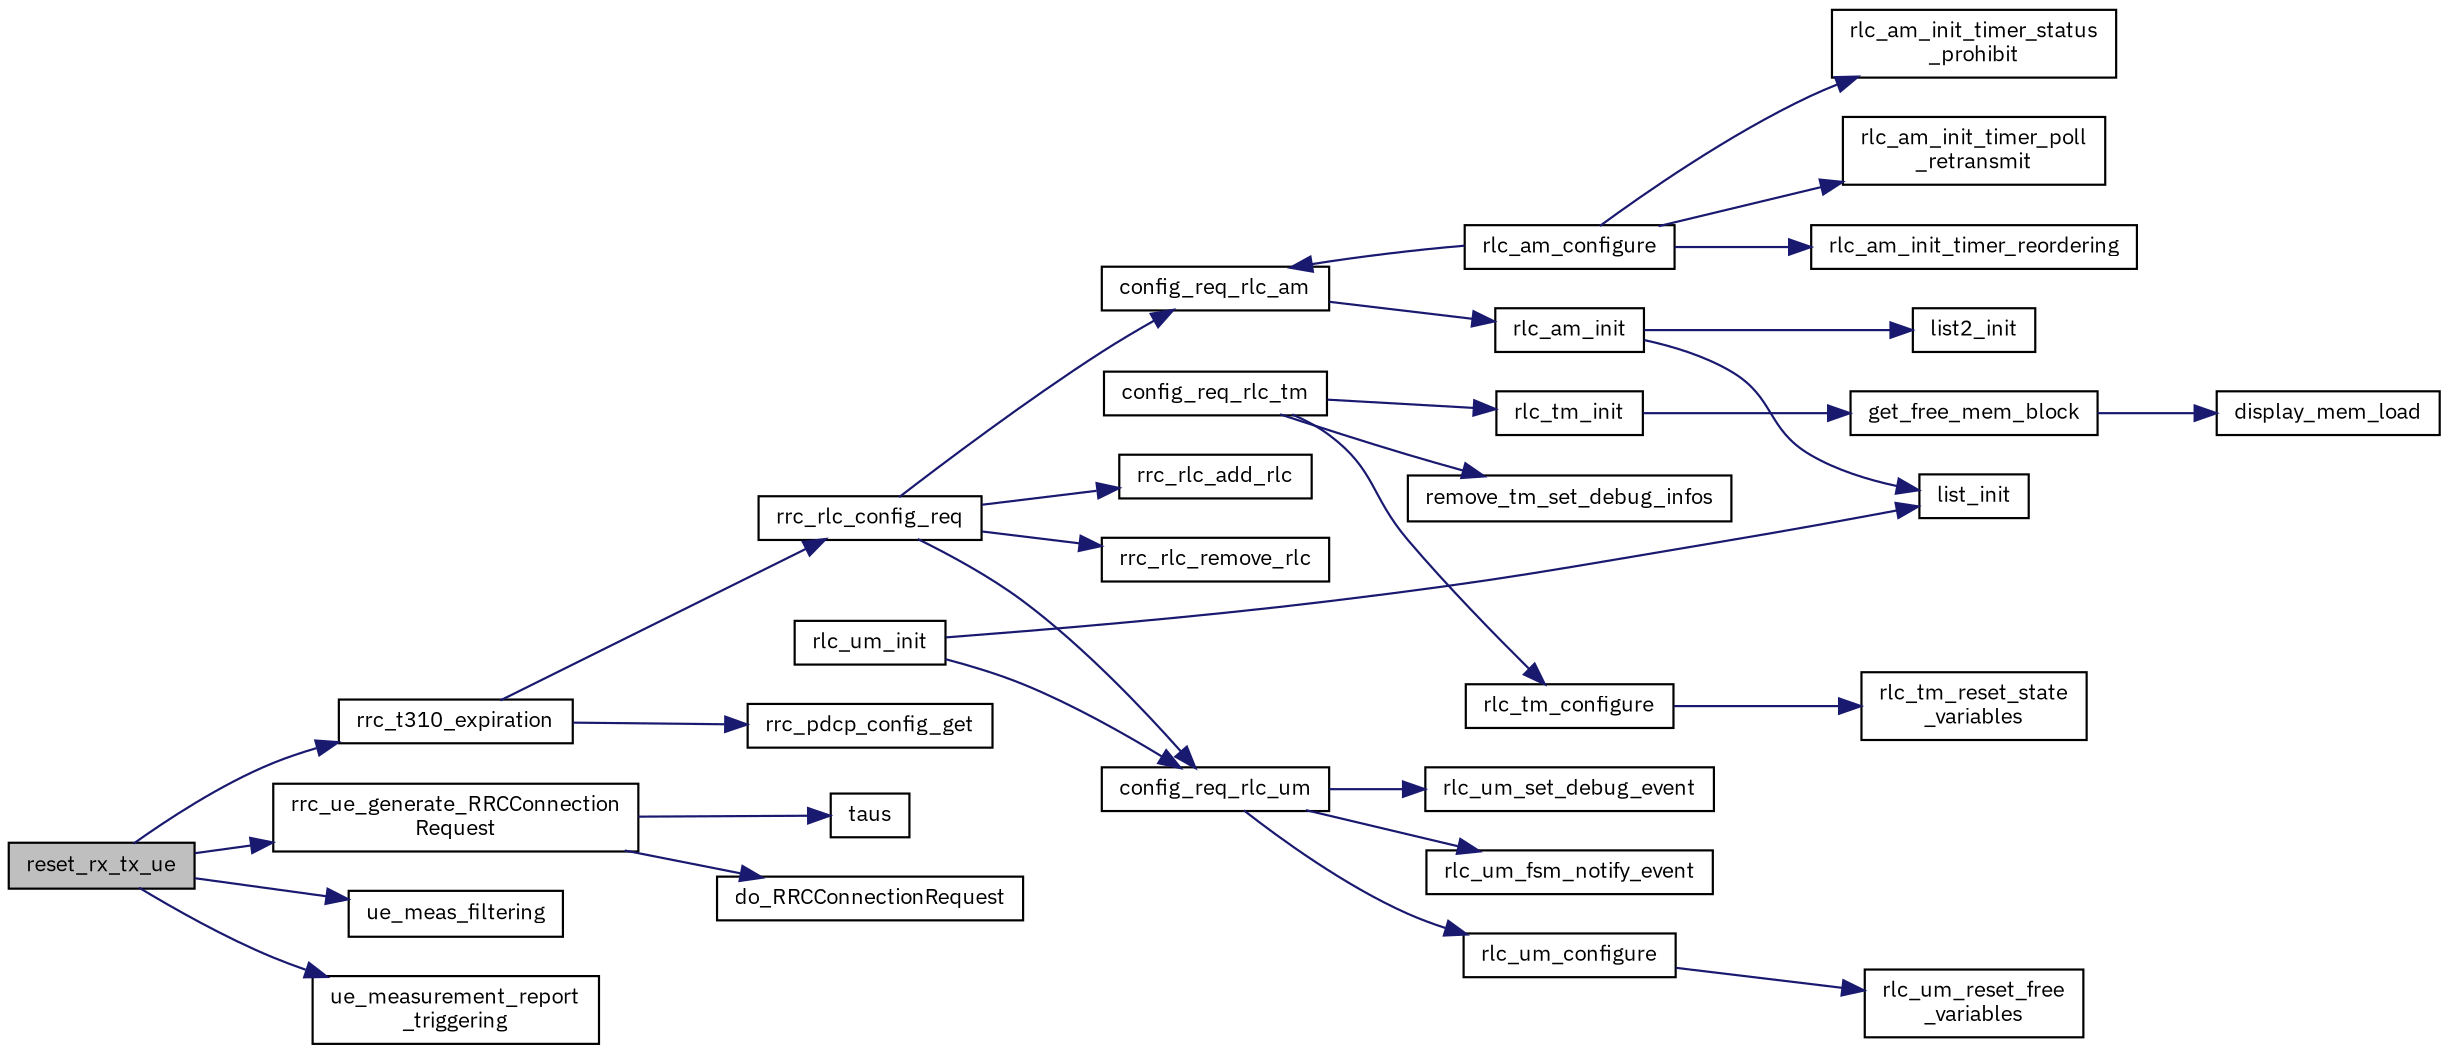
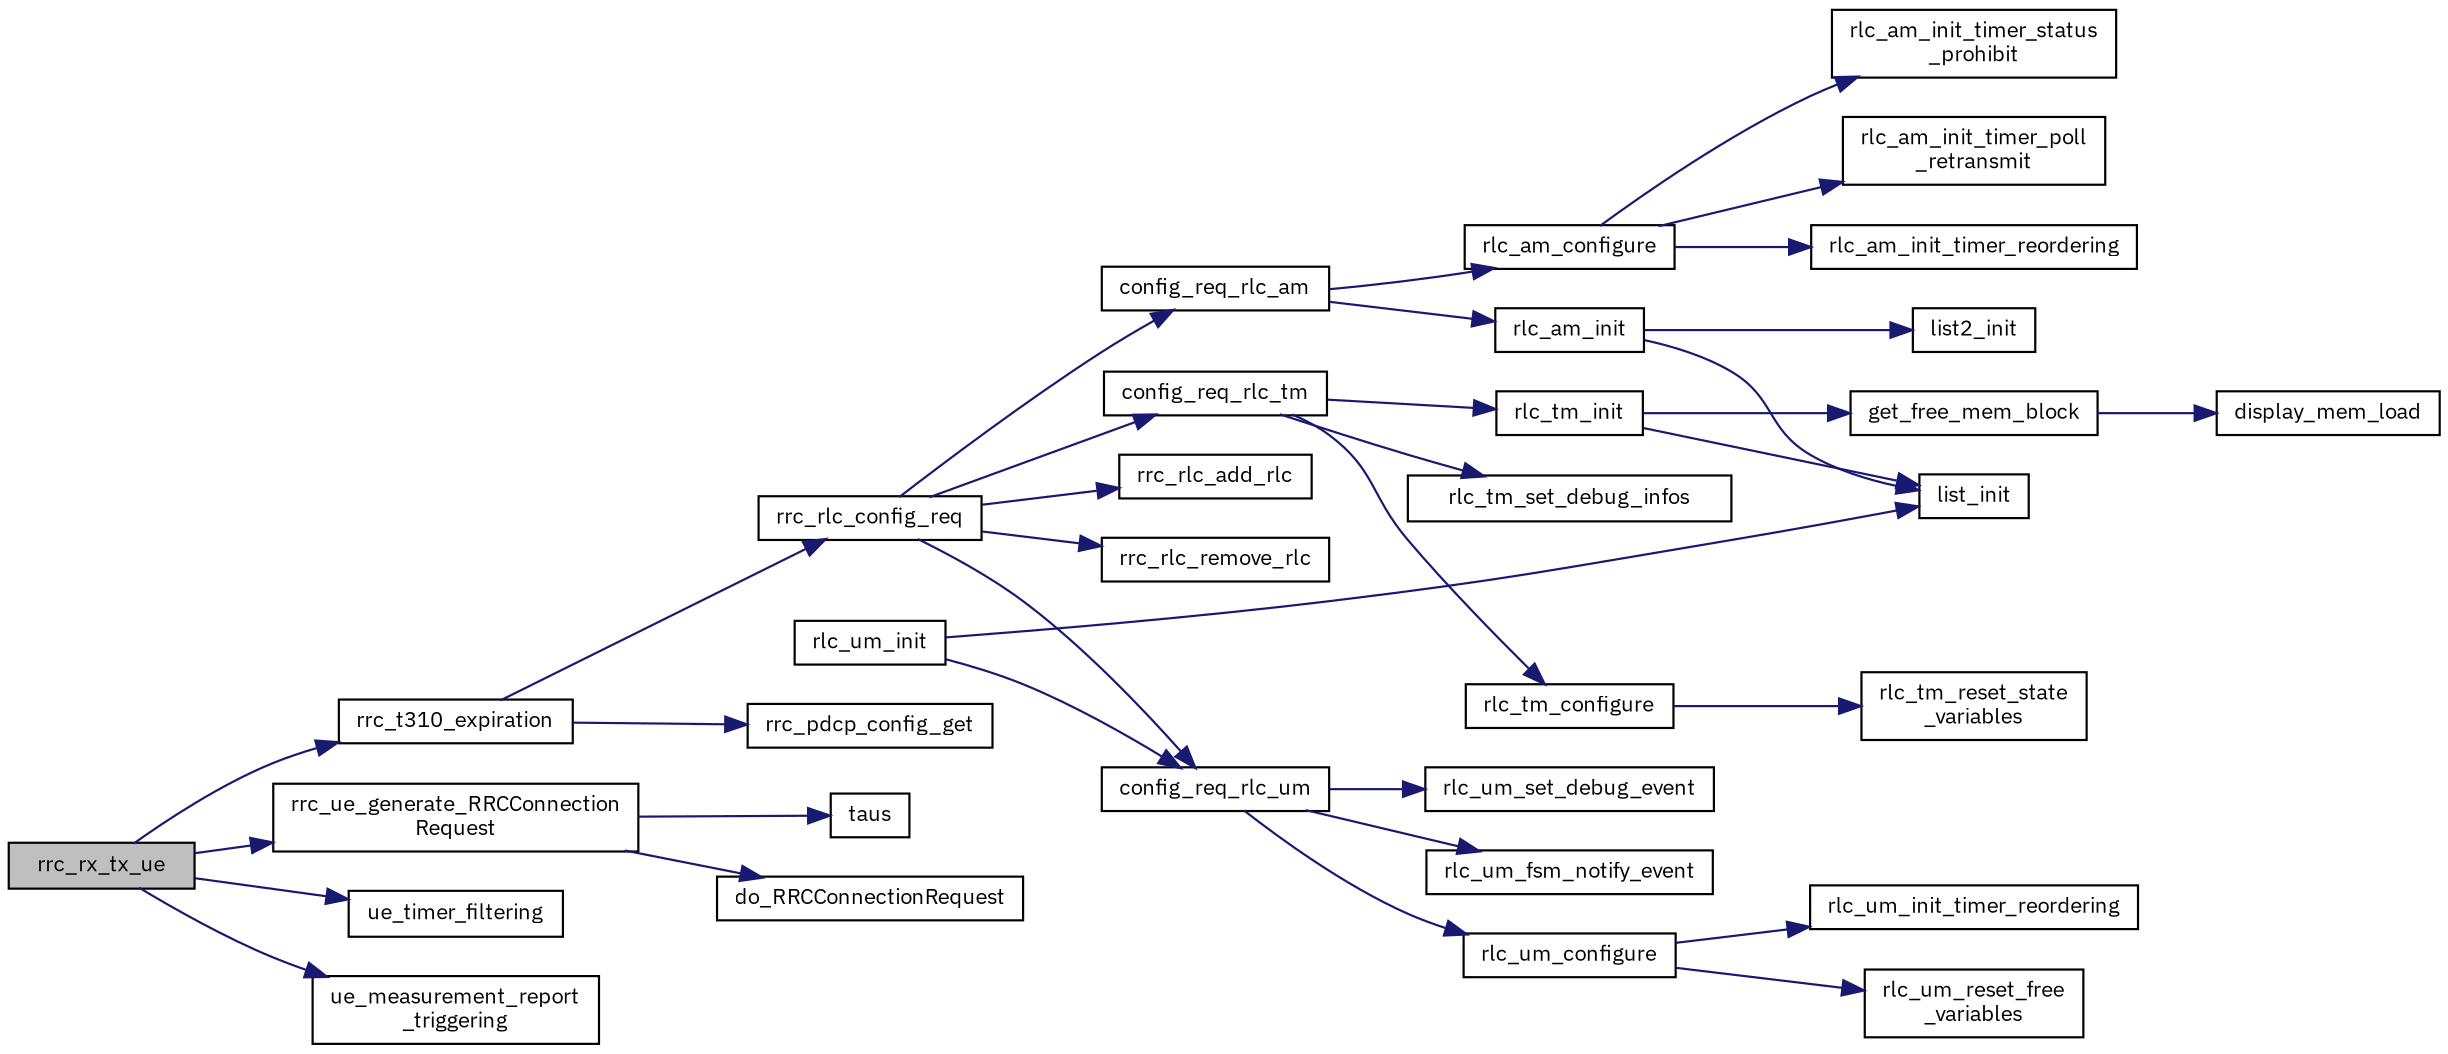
(1388, 254) -> (1401, 282)
none -> (1770, 454)
none -> (1032, 460)
(1570, 498) -> (1570, 498)
(102, 866) -> (102, 866)
none -> (1974, 907)
(456, 914) -> (456, 914)
